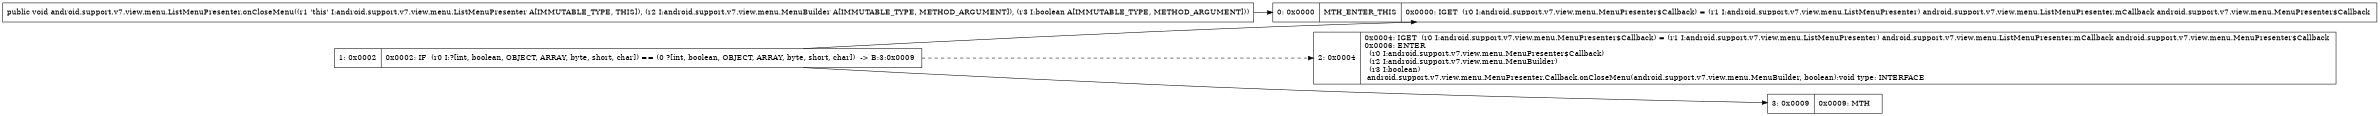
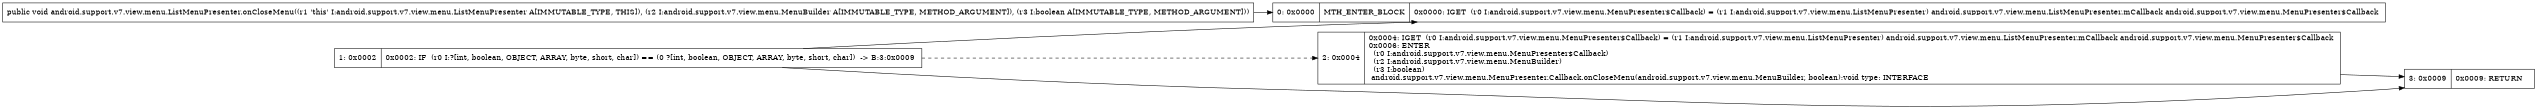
(1360, 12) -> (1365, 12)
none -> (2370, 76)
(1848, 103) -> (2493, 79)
